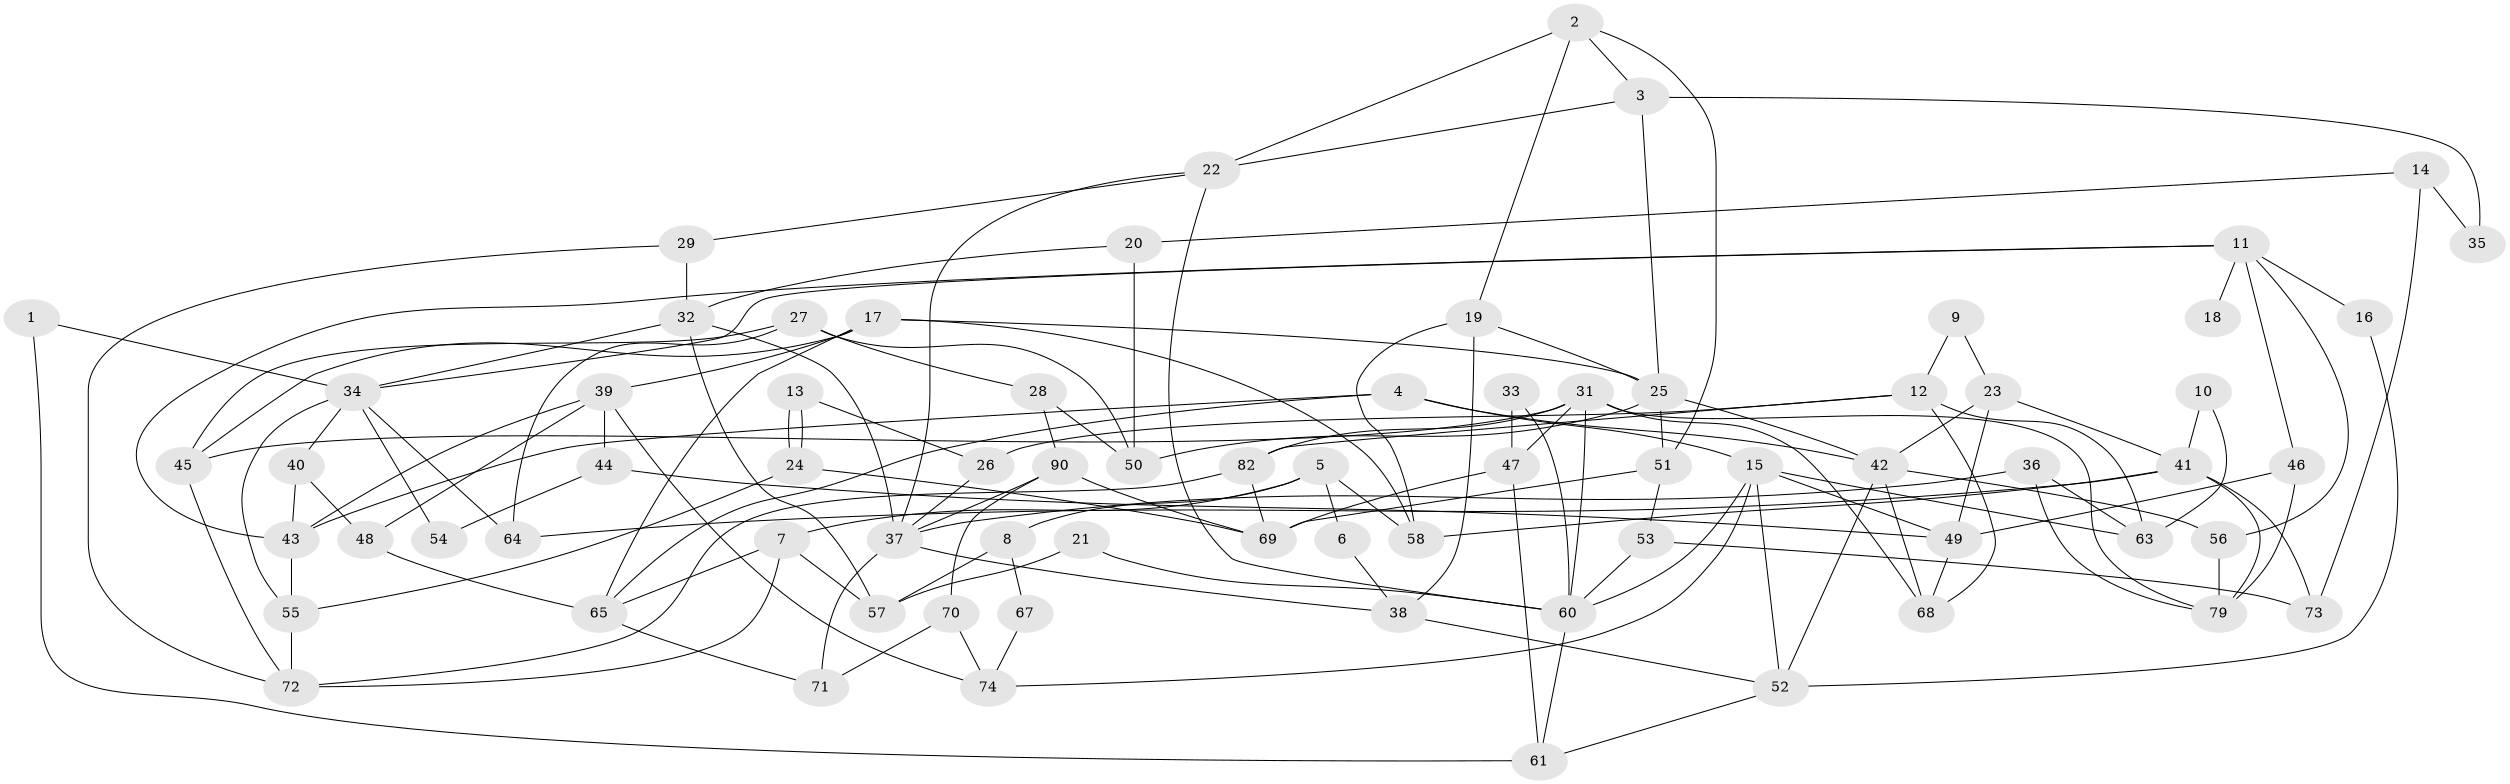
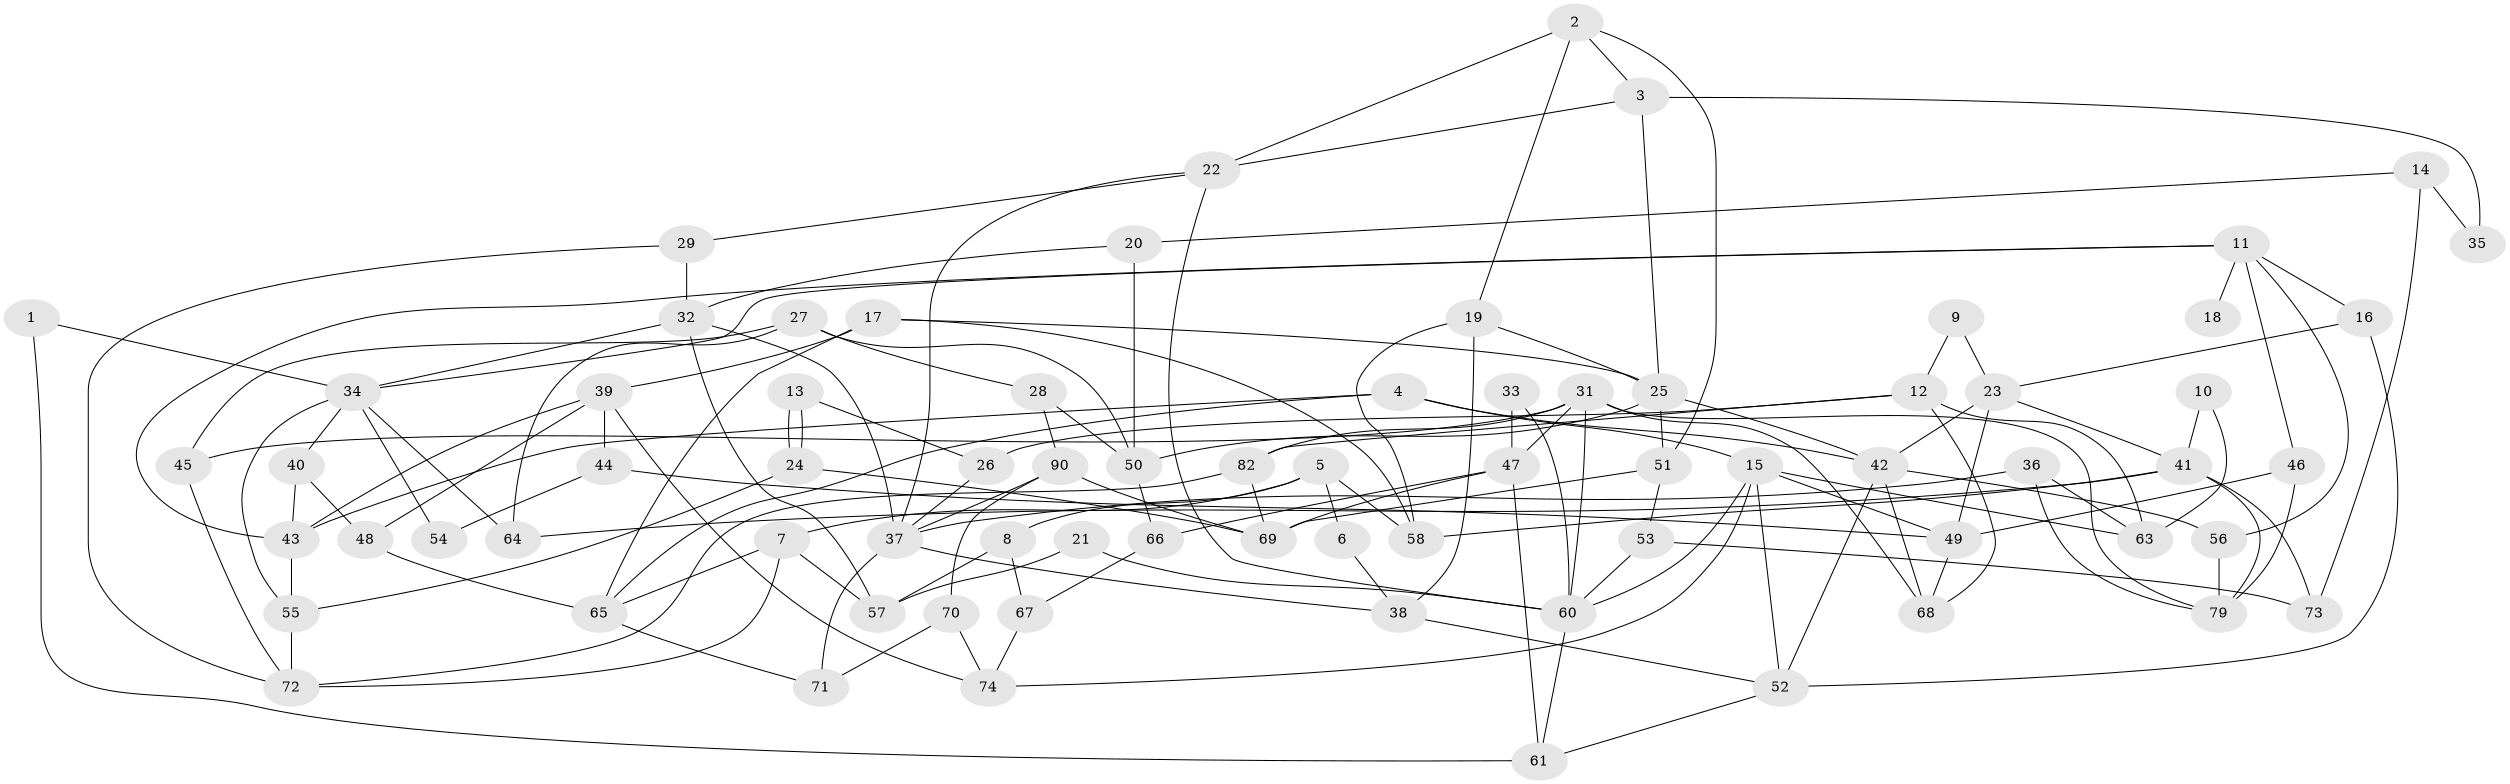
(583, 349) -> none
none -> (2179, 355)
none -> (1156, 540)
